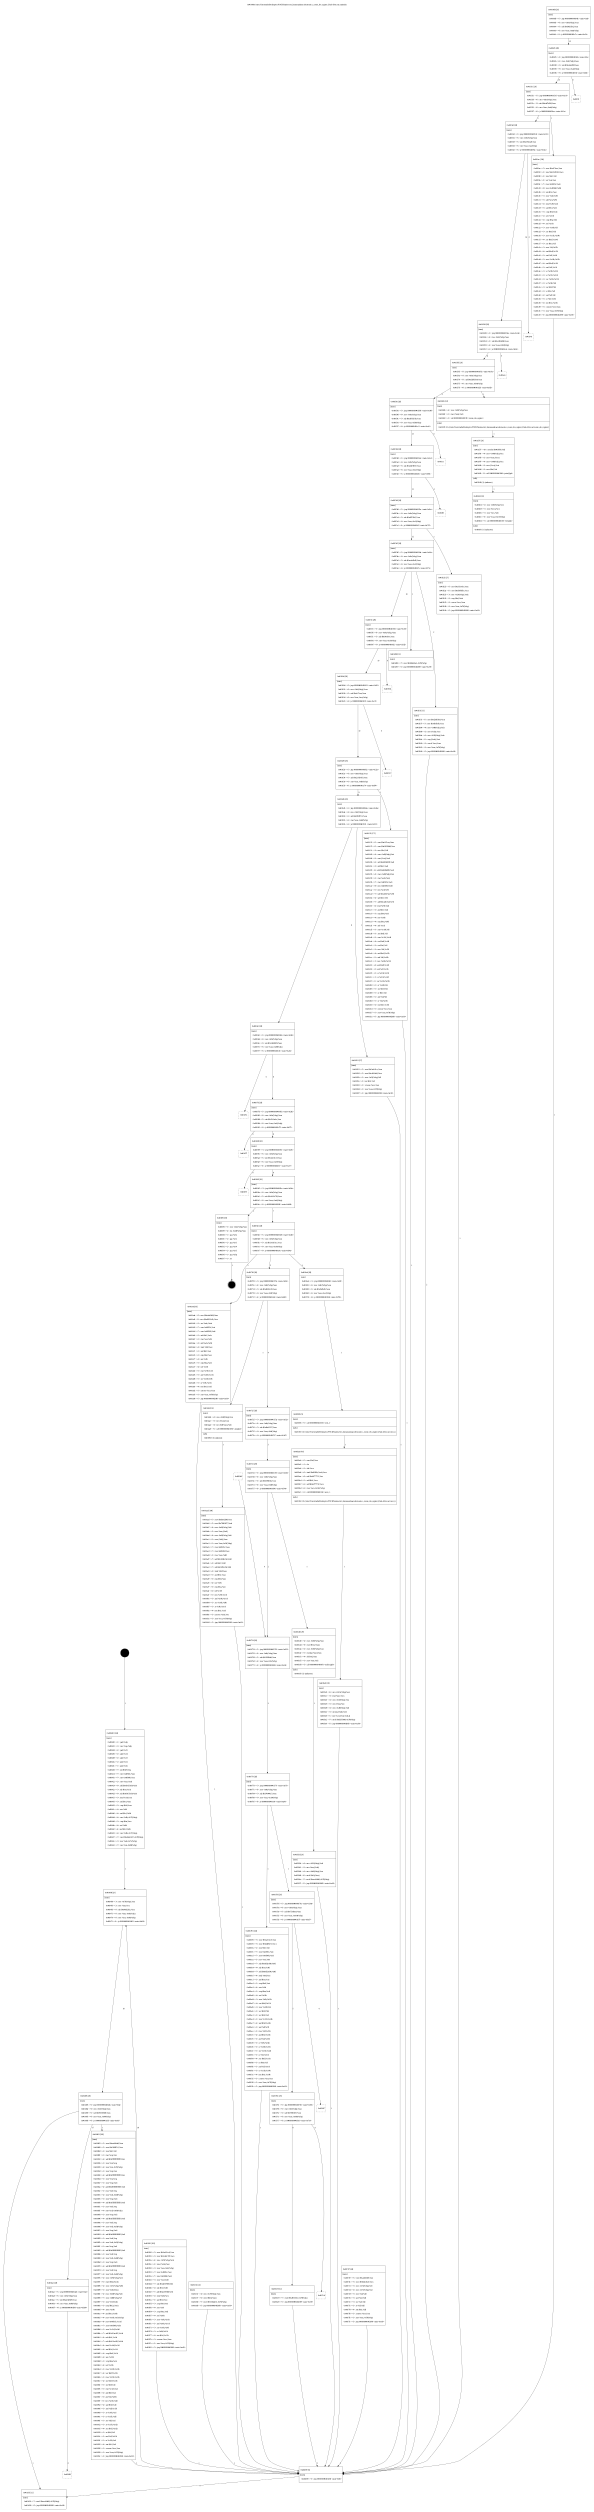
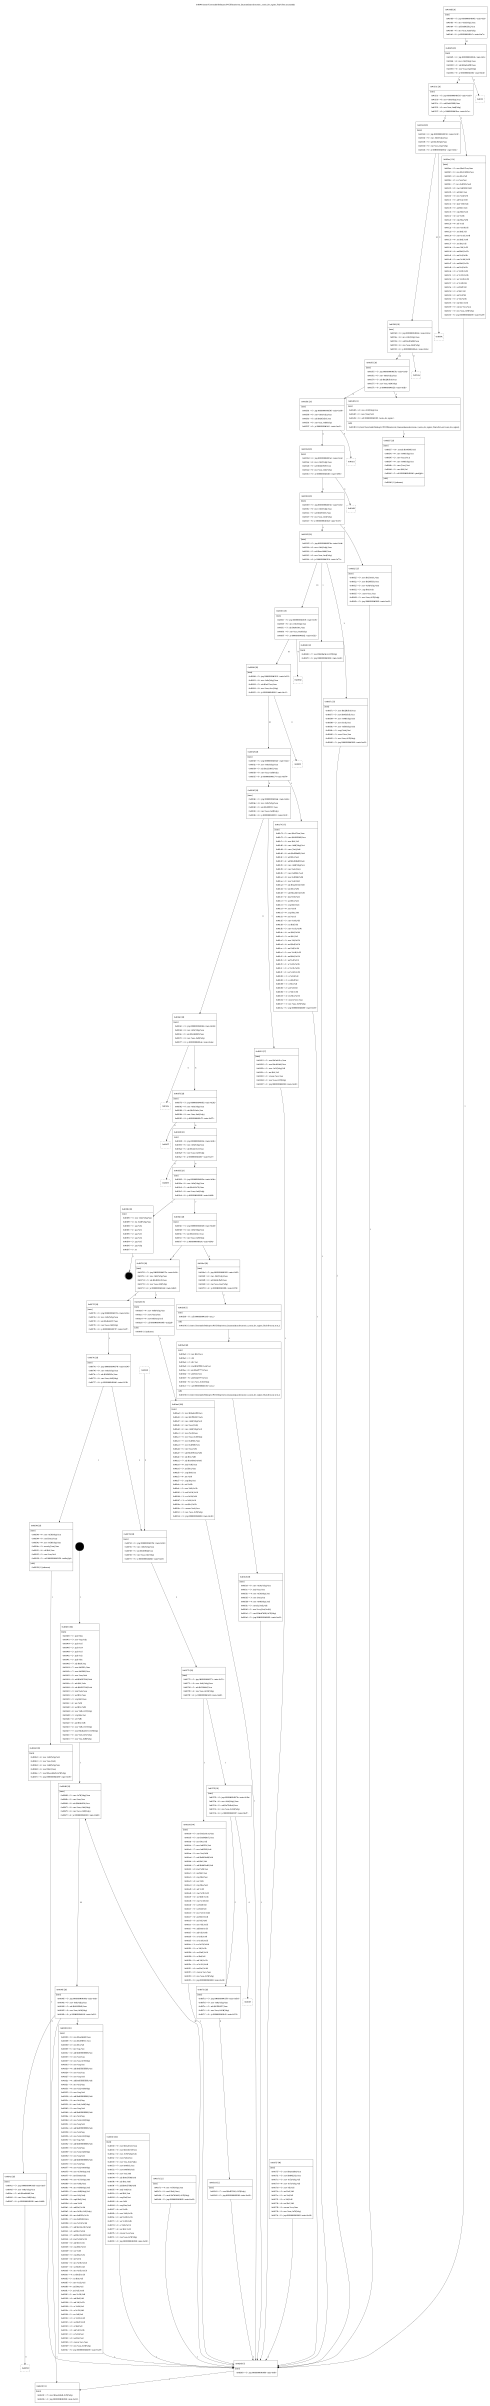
(493, 513) -> none
(208, 1353) -> none
(321, 2295) -> none
